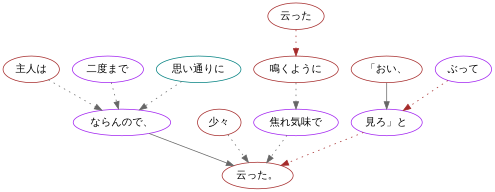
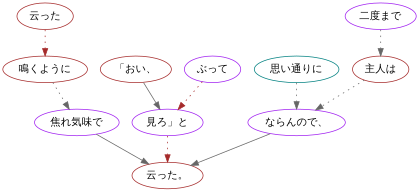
(114, 92) -> (381, 39)
(219, 122) -> none
(279, 146) -> (119, 147)
